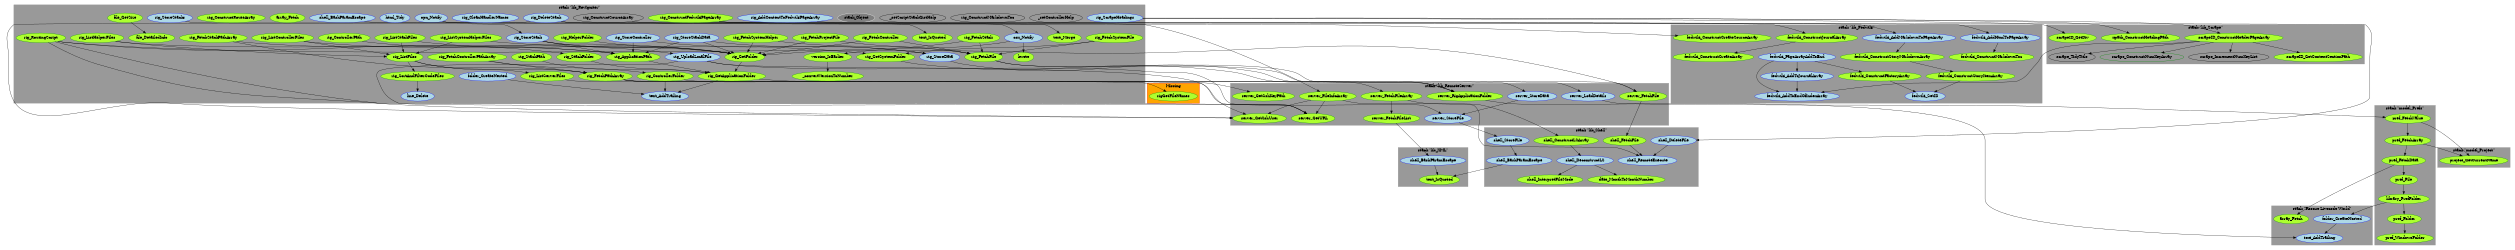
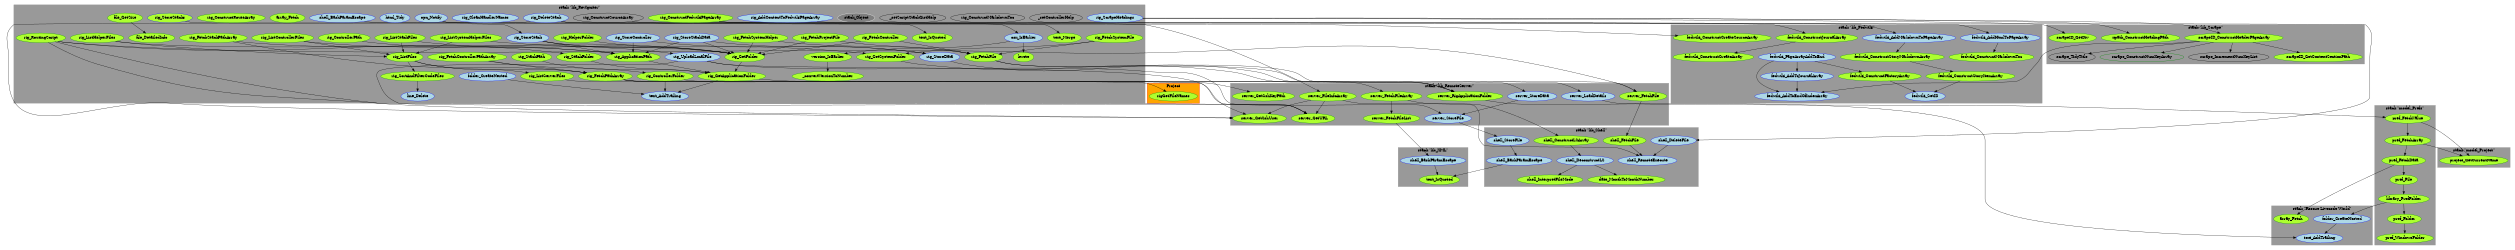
(170, 18) -> (170, 18)
(978, 38) -> none
(1023, 38) -> (1023, 38)
(1173, 86) -> (1173, 86)
